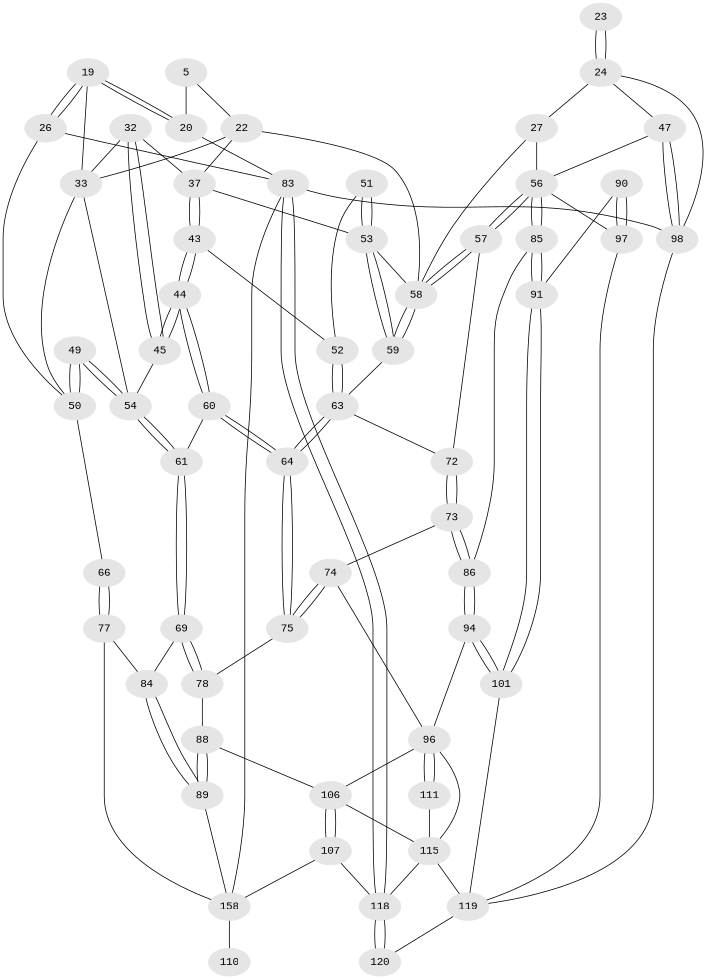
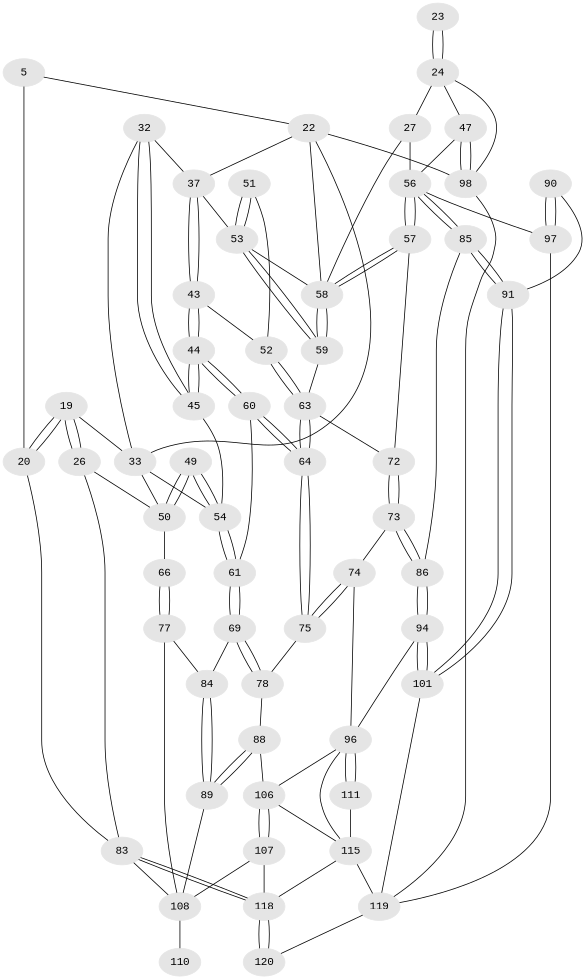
(485, 207) -> (386, 152)
(229, 907) -> (180, 907)
